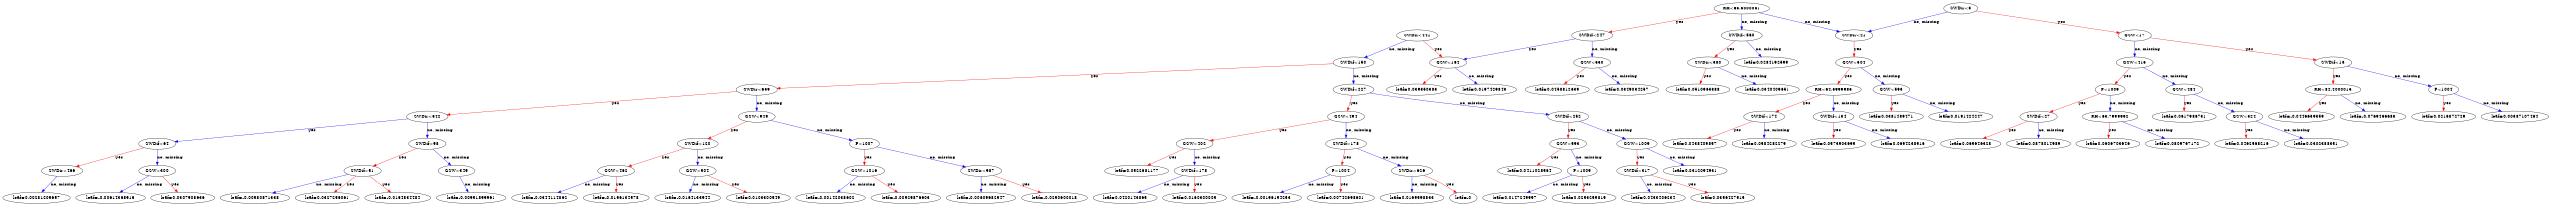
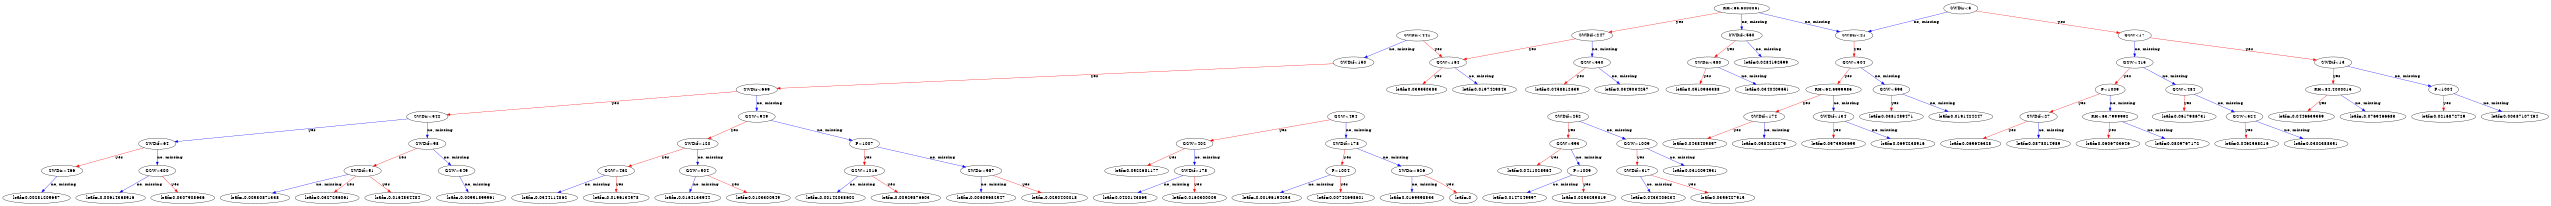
(1521, 49) -> (1521, 49)
(1353, 90) -> none
(1055, 198) -> (1055, 198)
